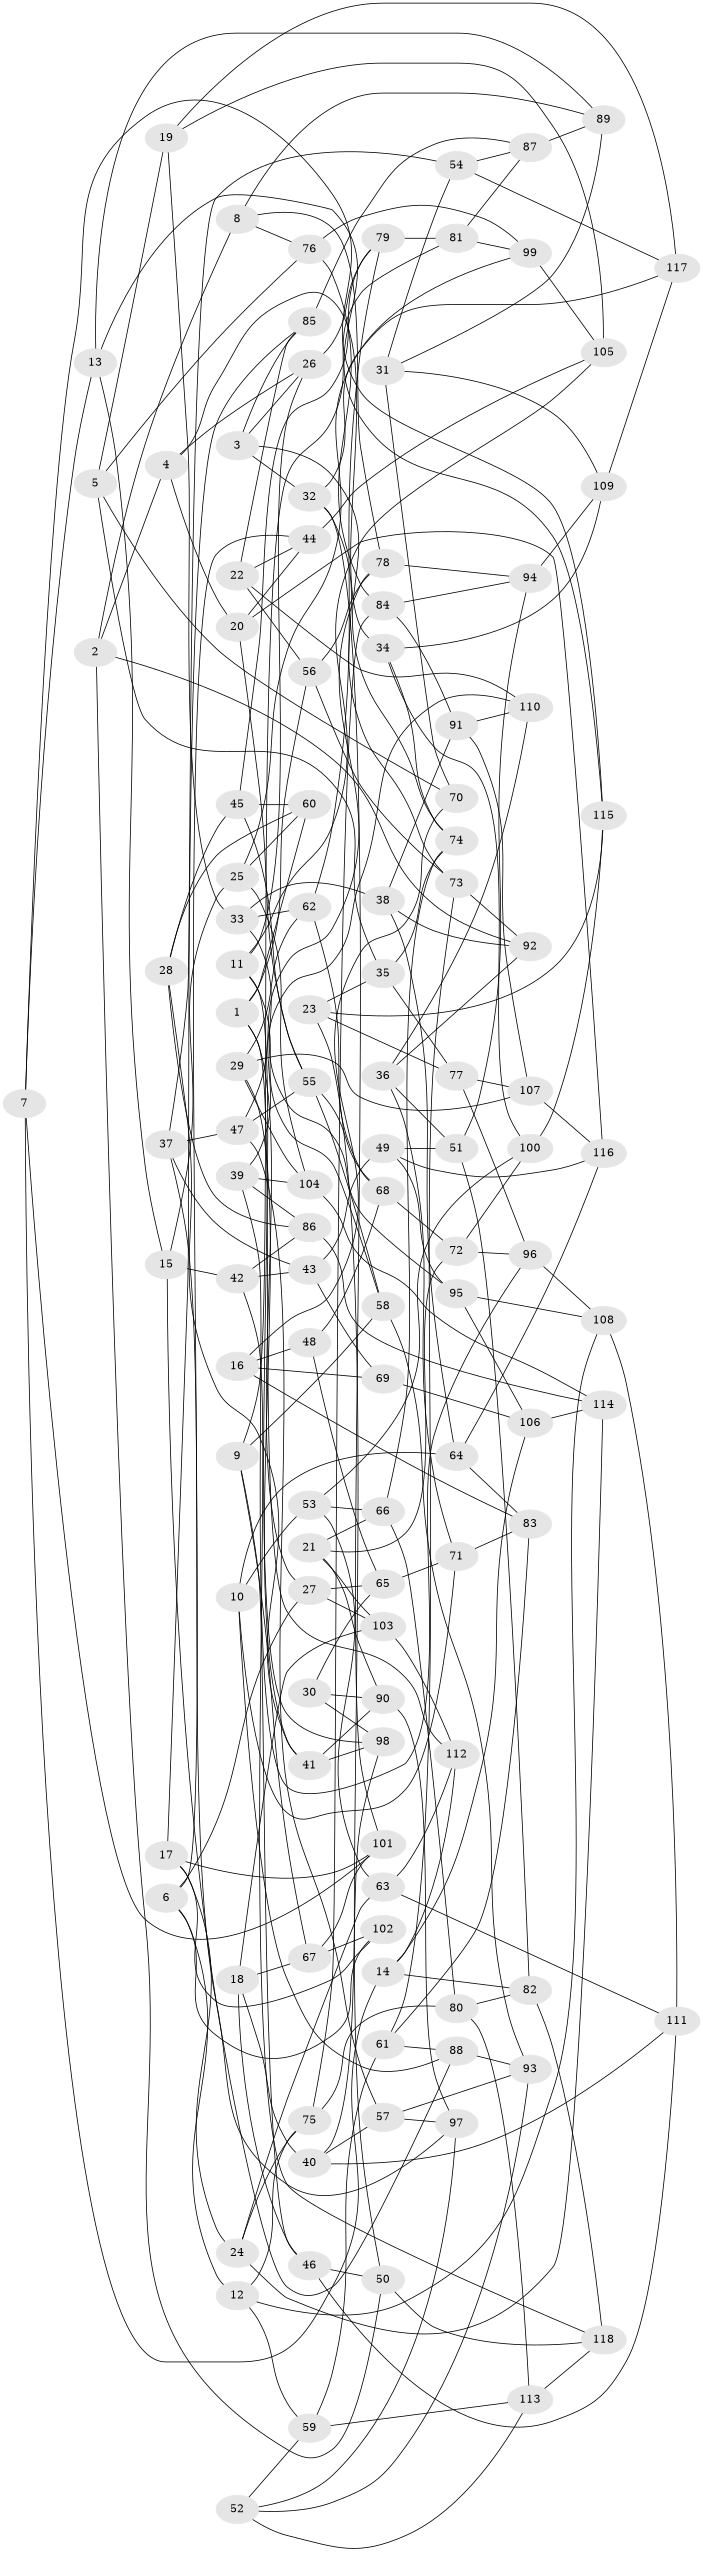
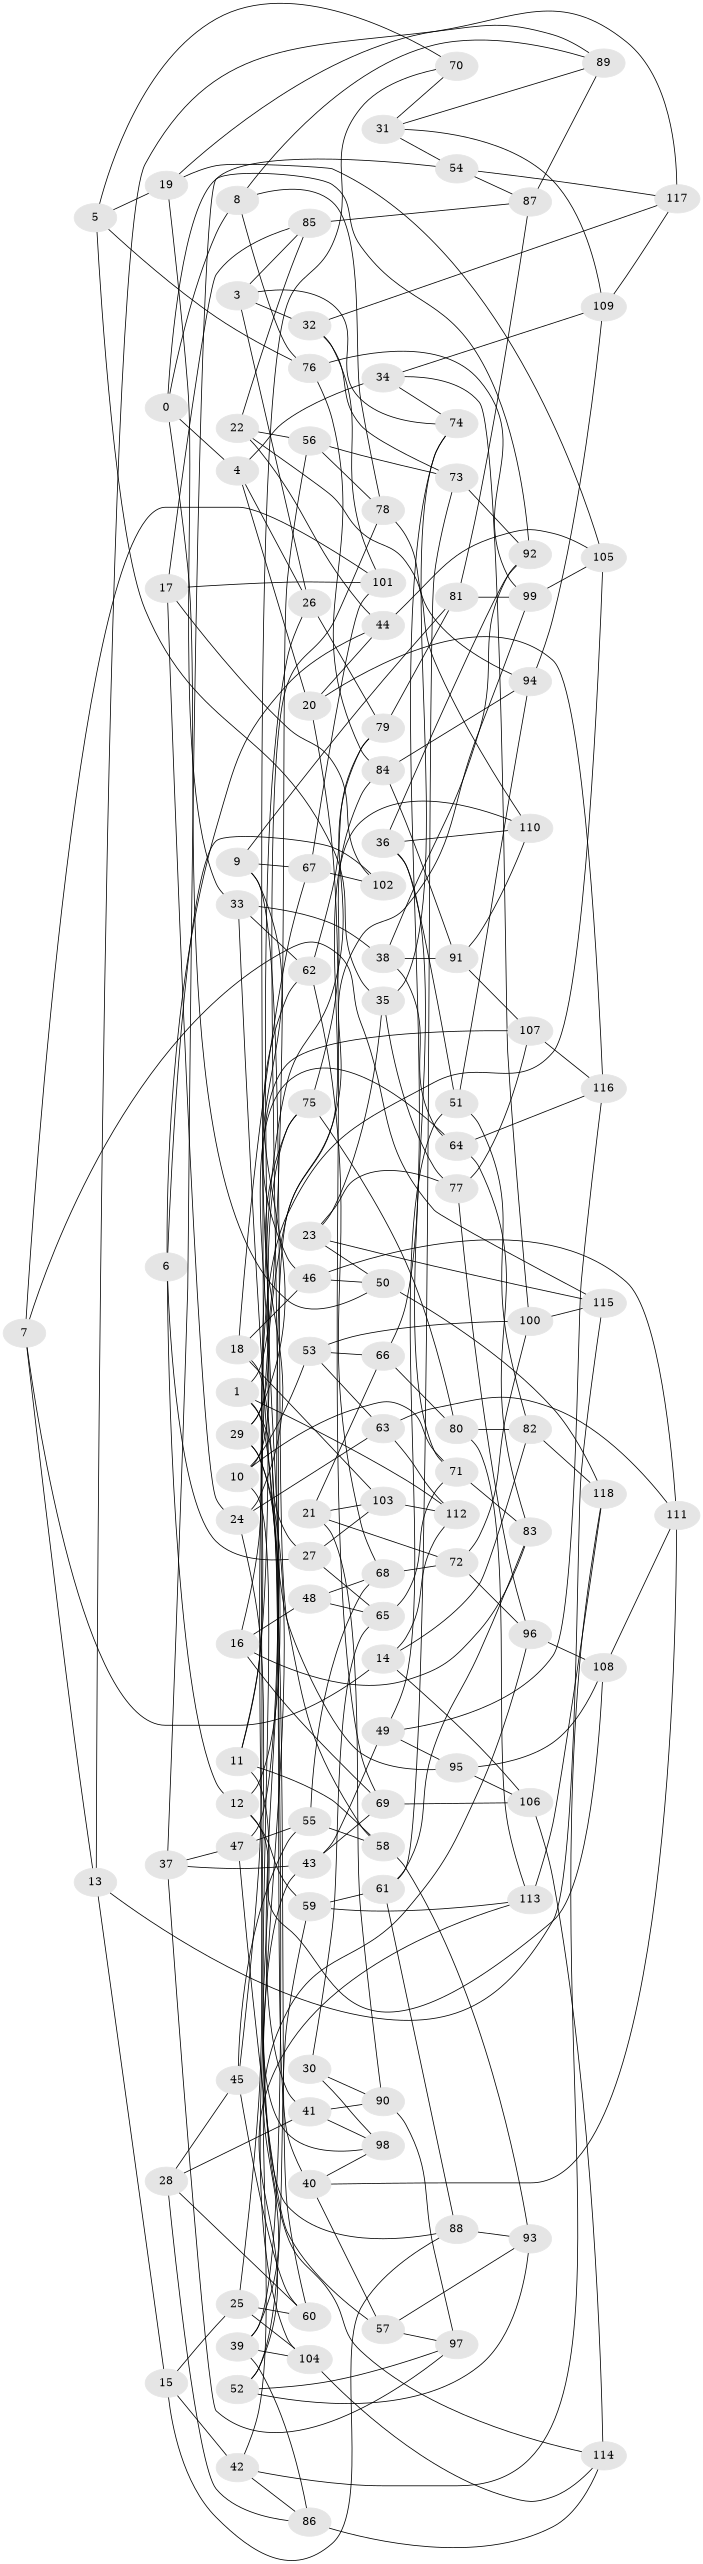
(95, 652) -> (166, 408)
(260, 792) -> (339, 1472)
